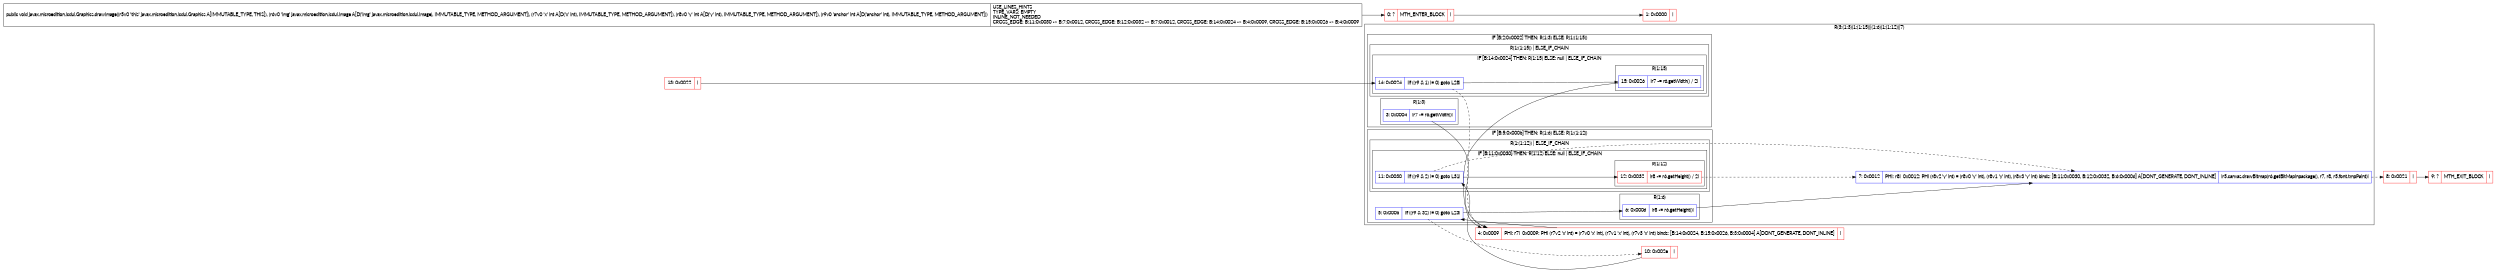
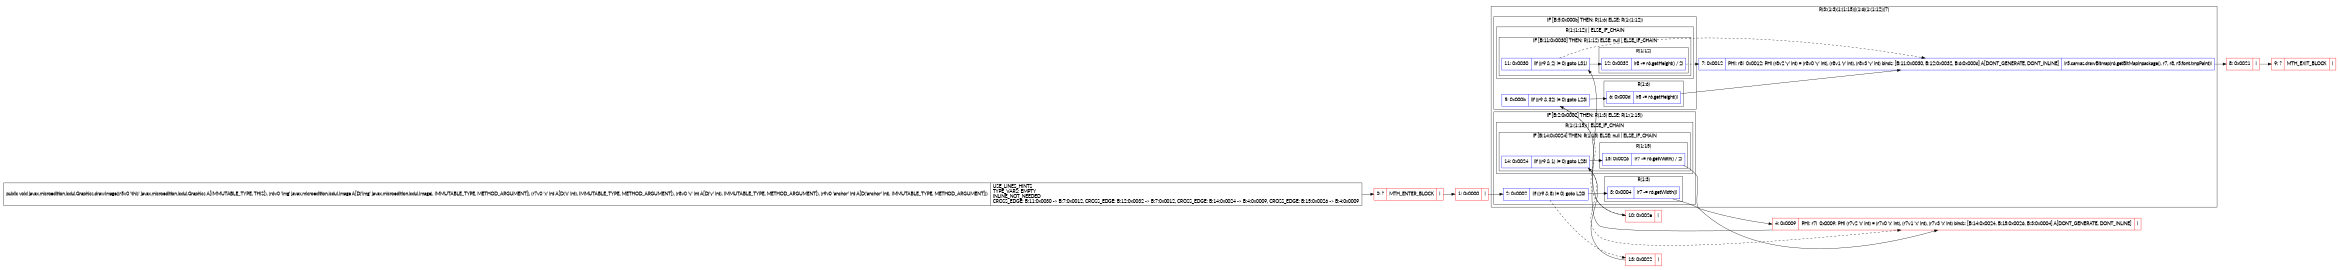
(1660, 177) -> (1644, 64)
(2376, 177) -> (2219, 64)
none -> (1546, 194)
